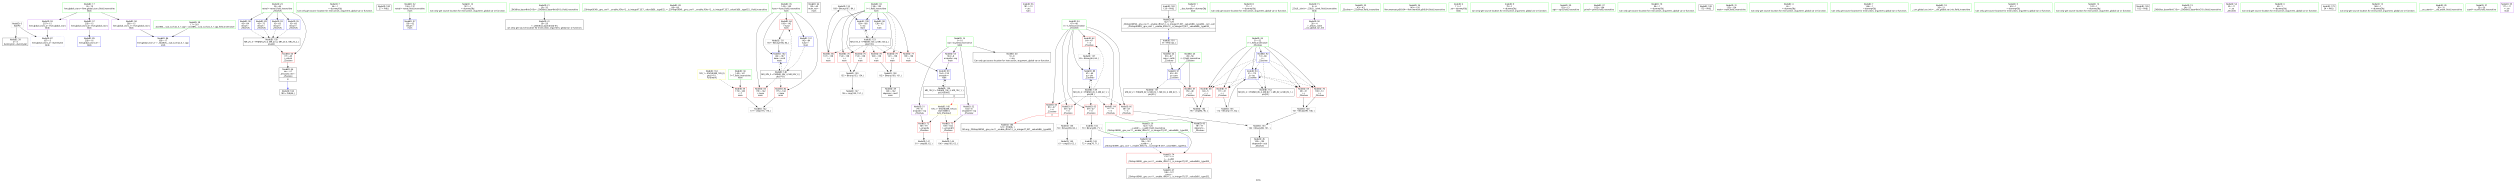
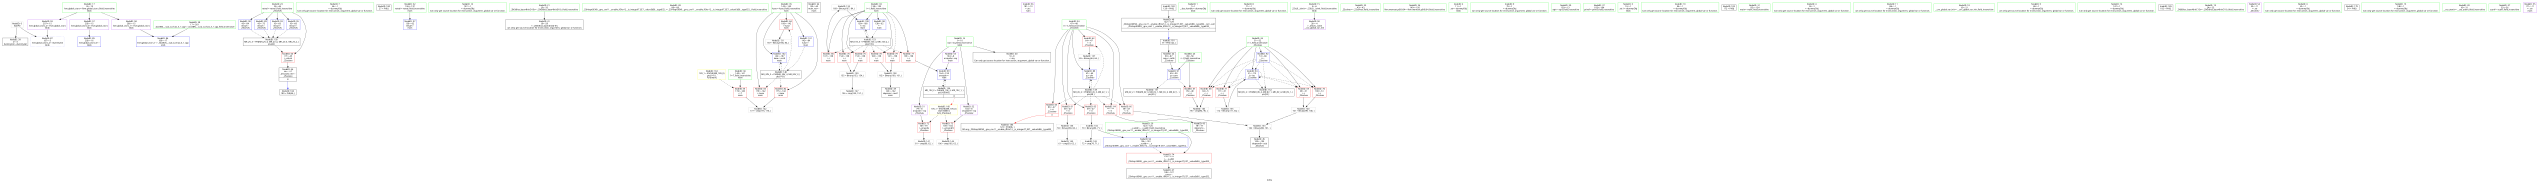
none -> (1628, 8)
